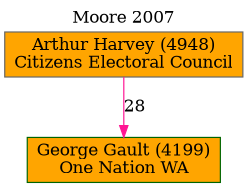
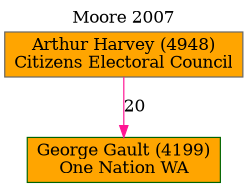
(135, 107) -> (135, 107)
